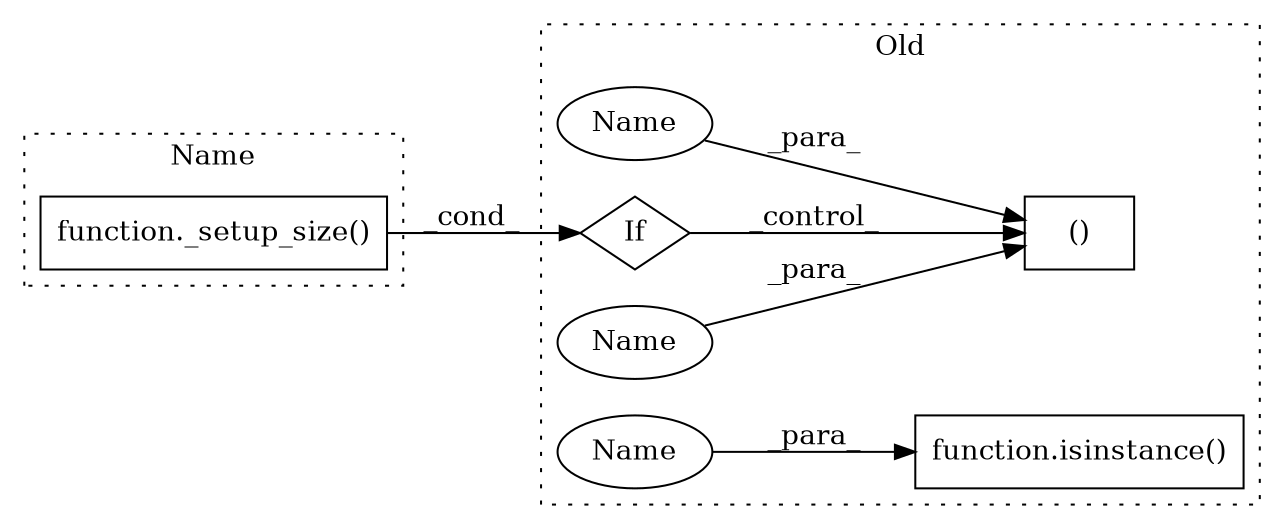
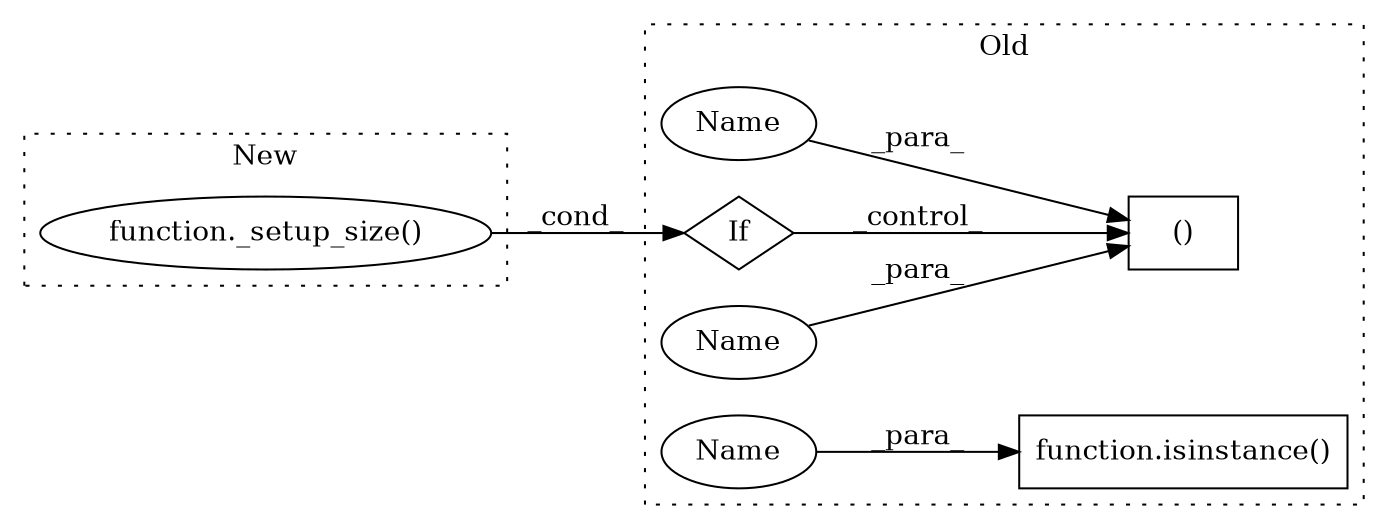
(214, 157) -> (266, 157)
(214, 233) -> (266, 233)
